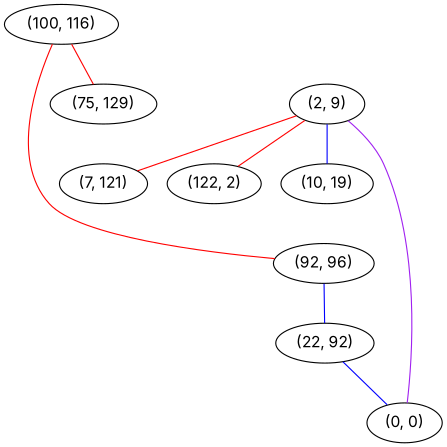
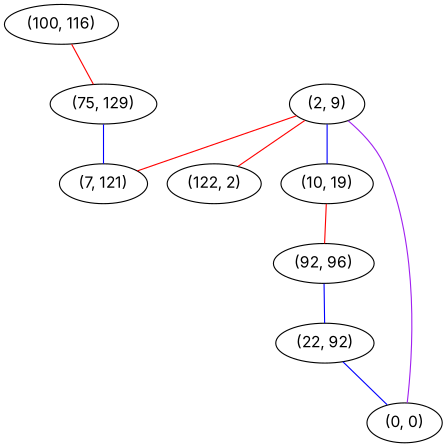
none -> (104, 144)
(78, 221) -> (325, 224)
